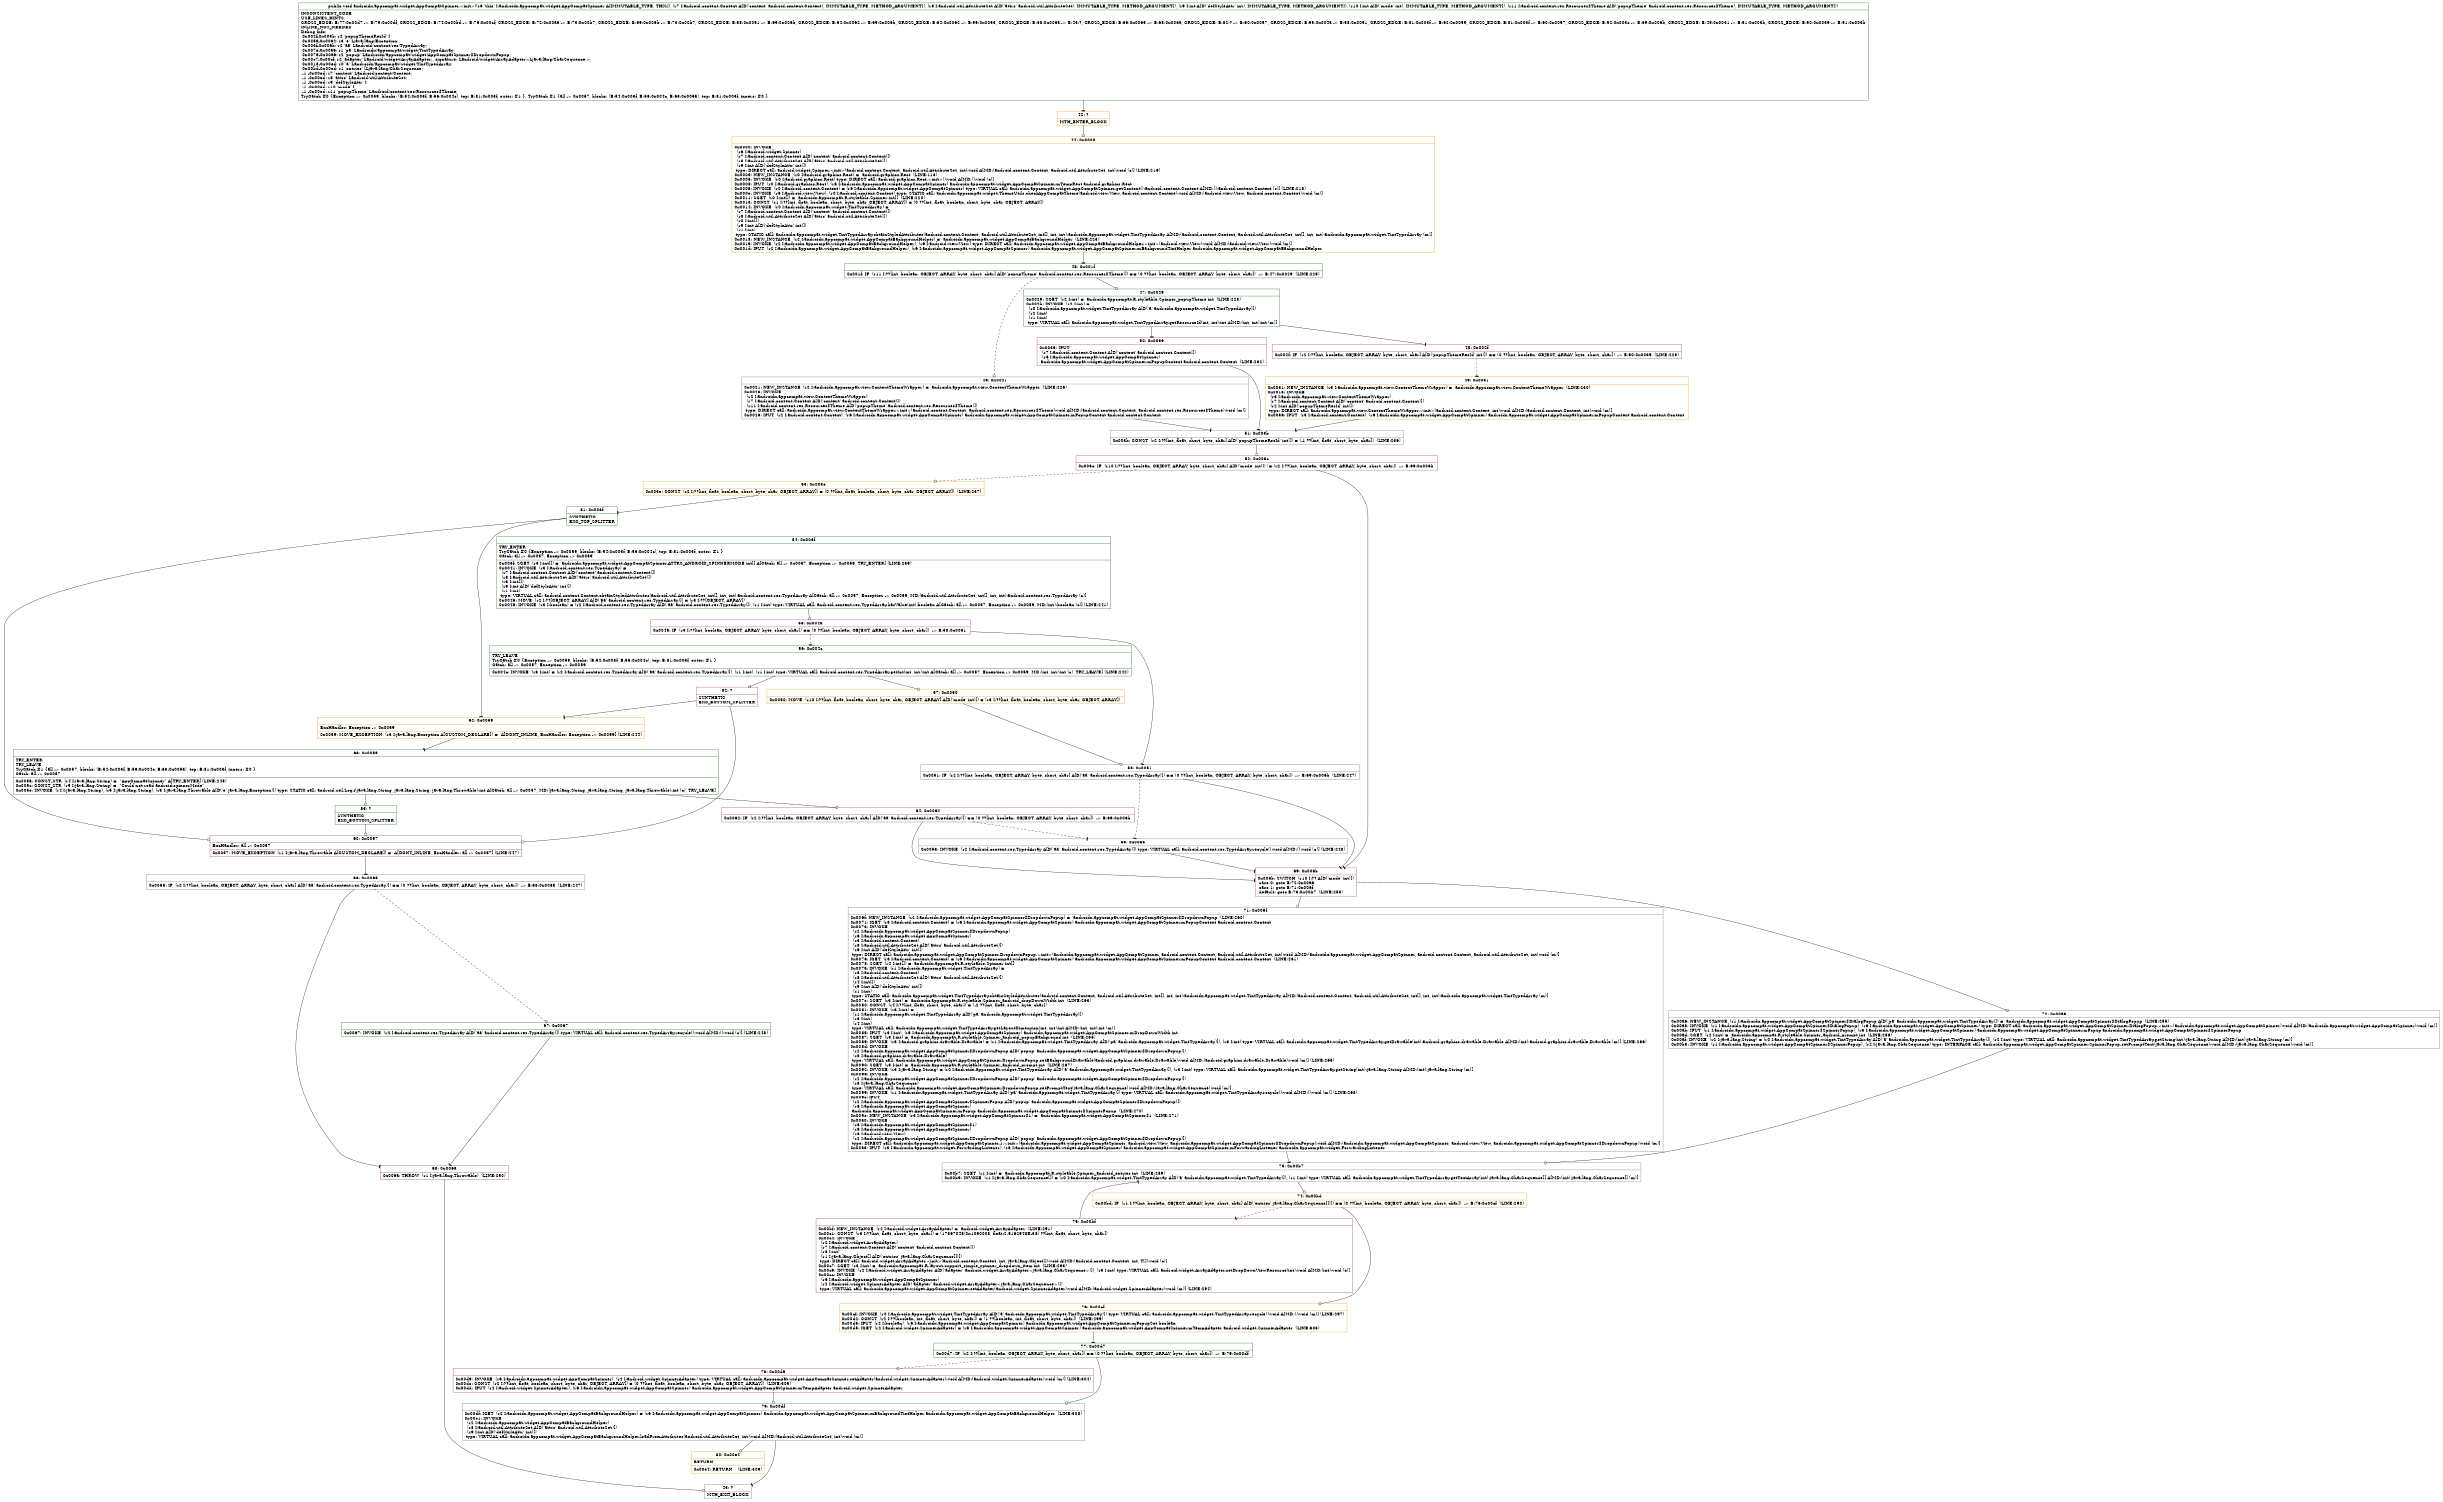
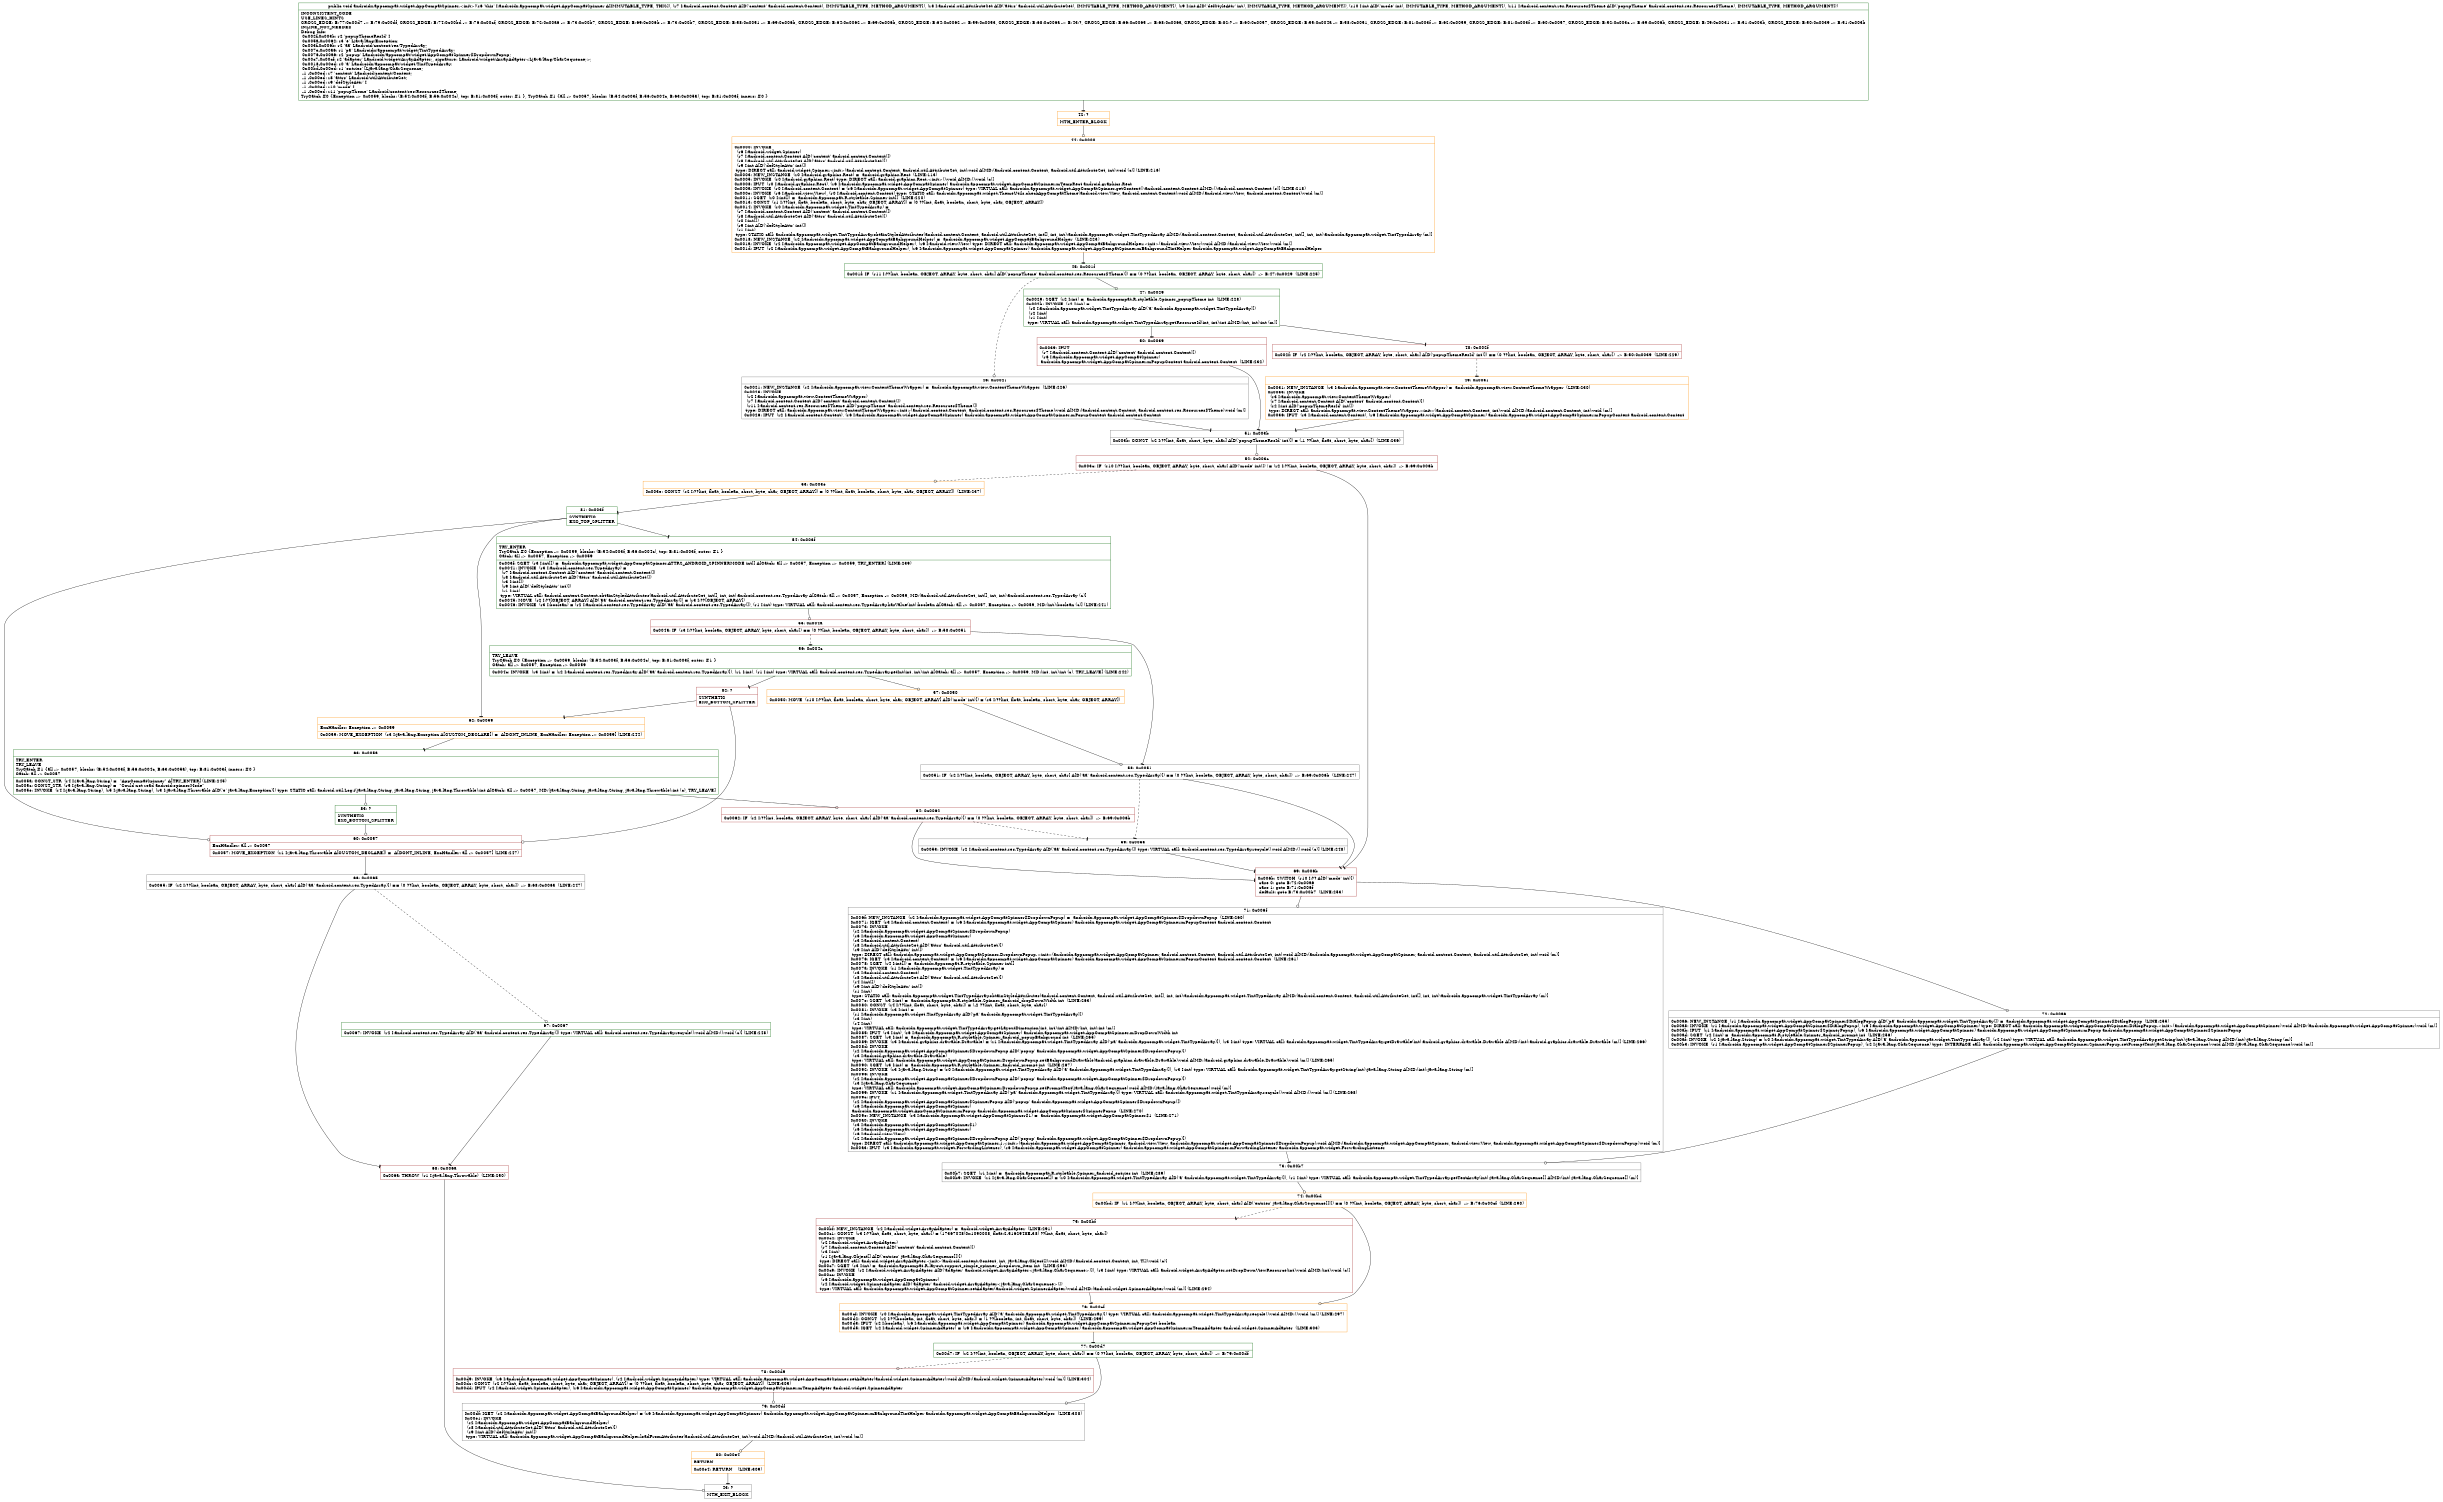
(1288, 392) -> (1288, 392)
none -> (642, 530)
(763, 681) -> (763, 681)
(1099, 1189) -> (1090, 1297)
(771, 1466) -> (728, 1478)
